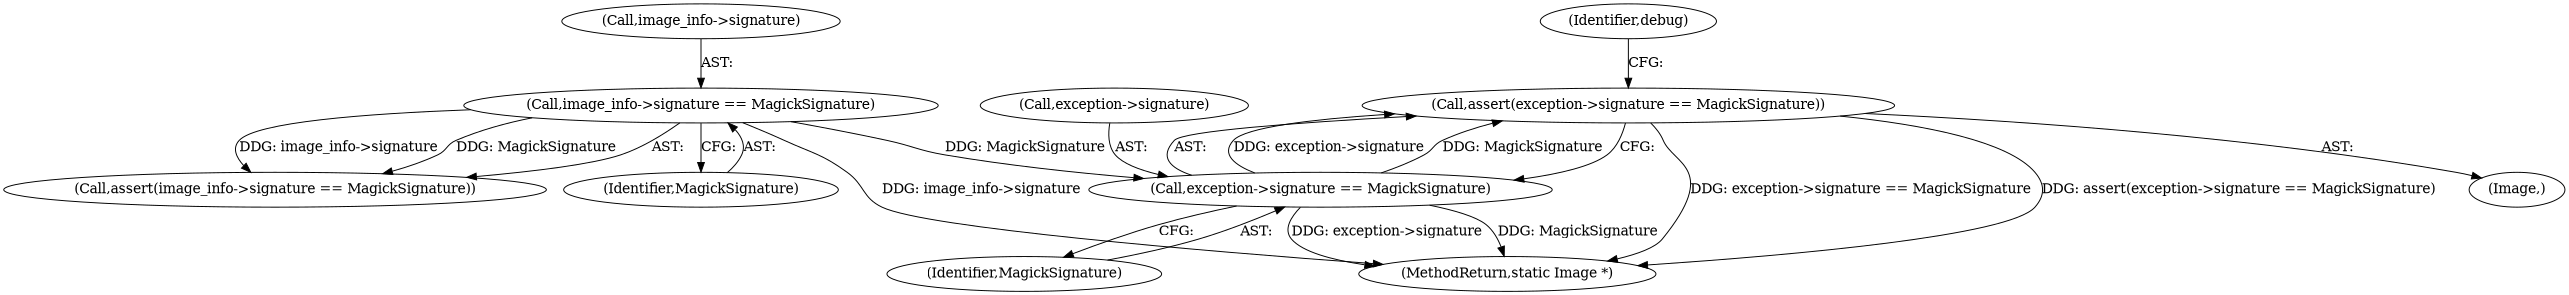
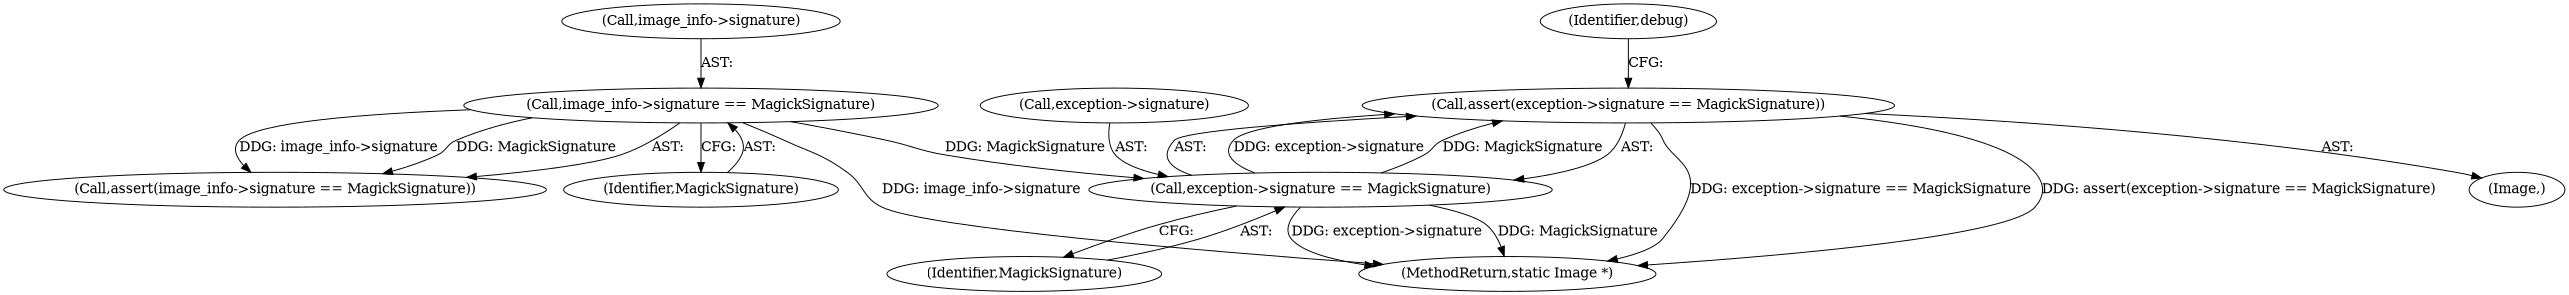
(1639, 148) -> (1639, 148)
